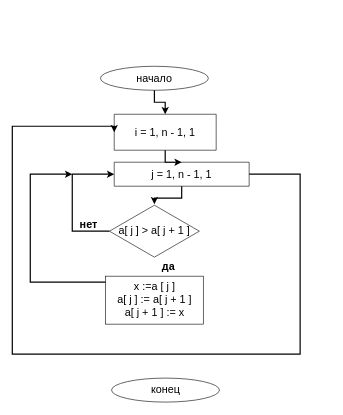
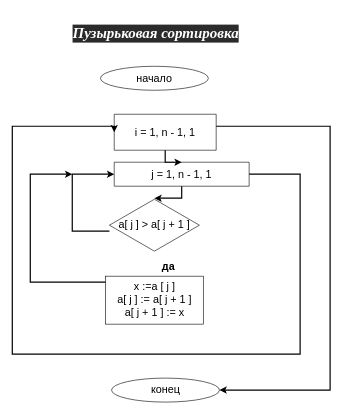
none -> (156, 33)
(157, 102) -> none
(89, 225) -> none
(155, 231) -> (155, 225)
none -> (330, 254)
